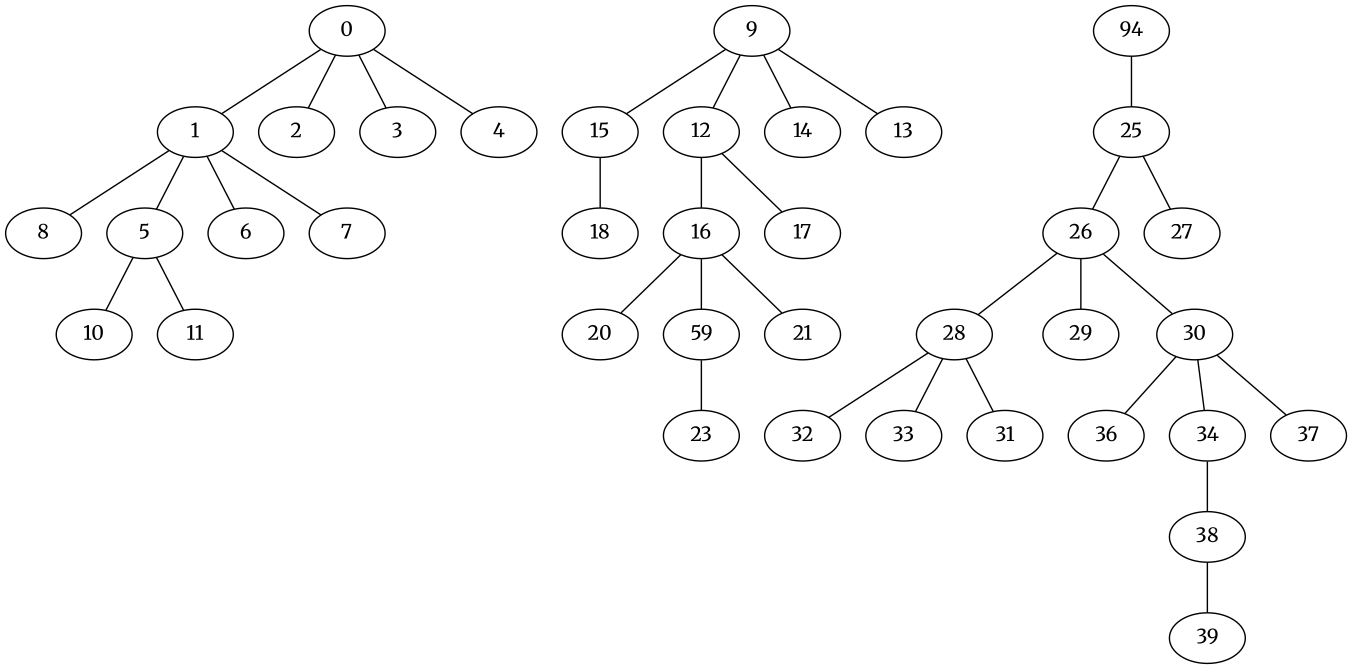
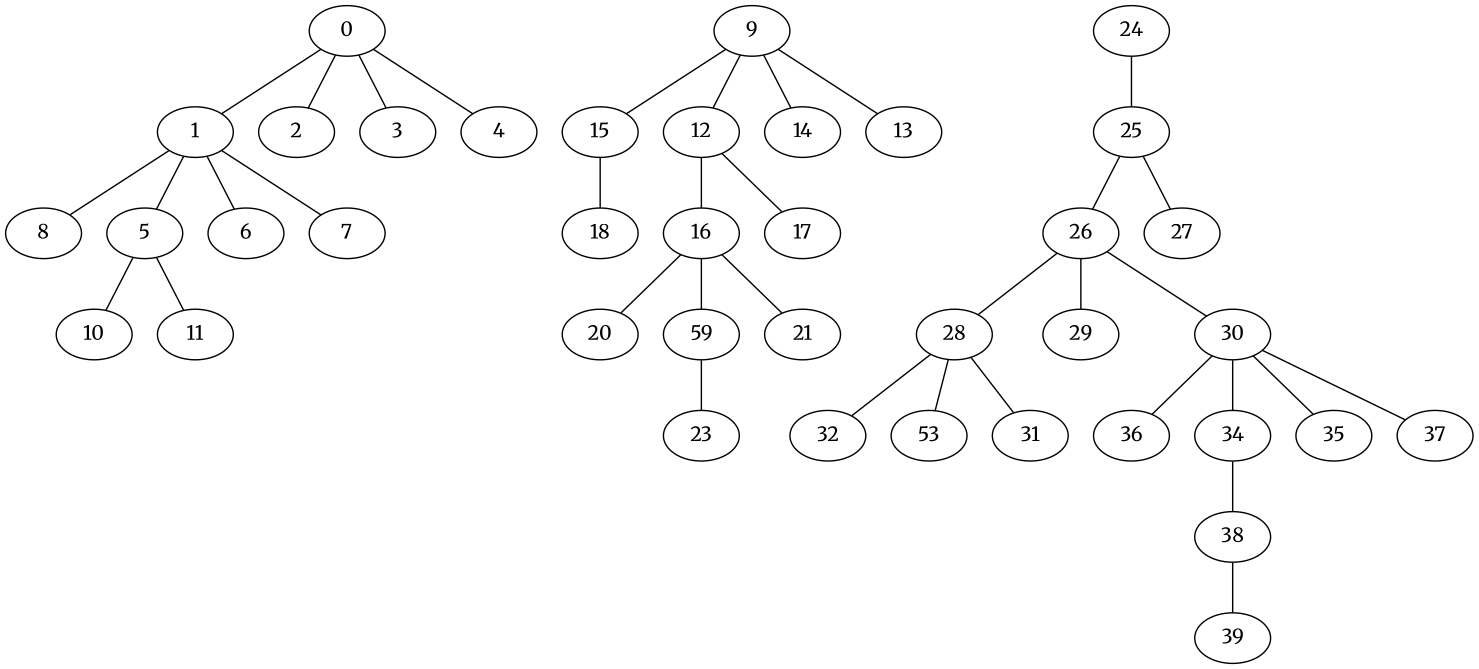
(1131, 31) -> (1131, 31)
(904, 436) -> (929, 436)
none -> (1334, 436)
